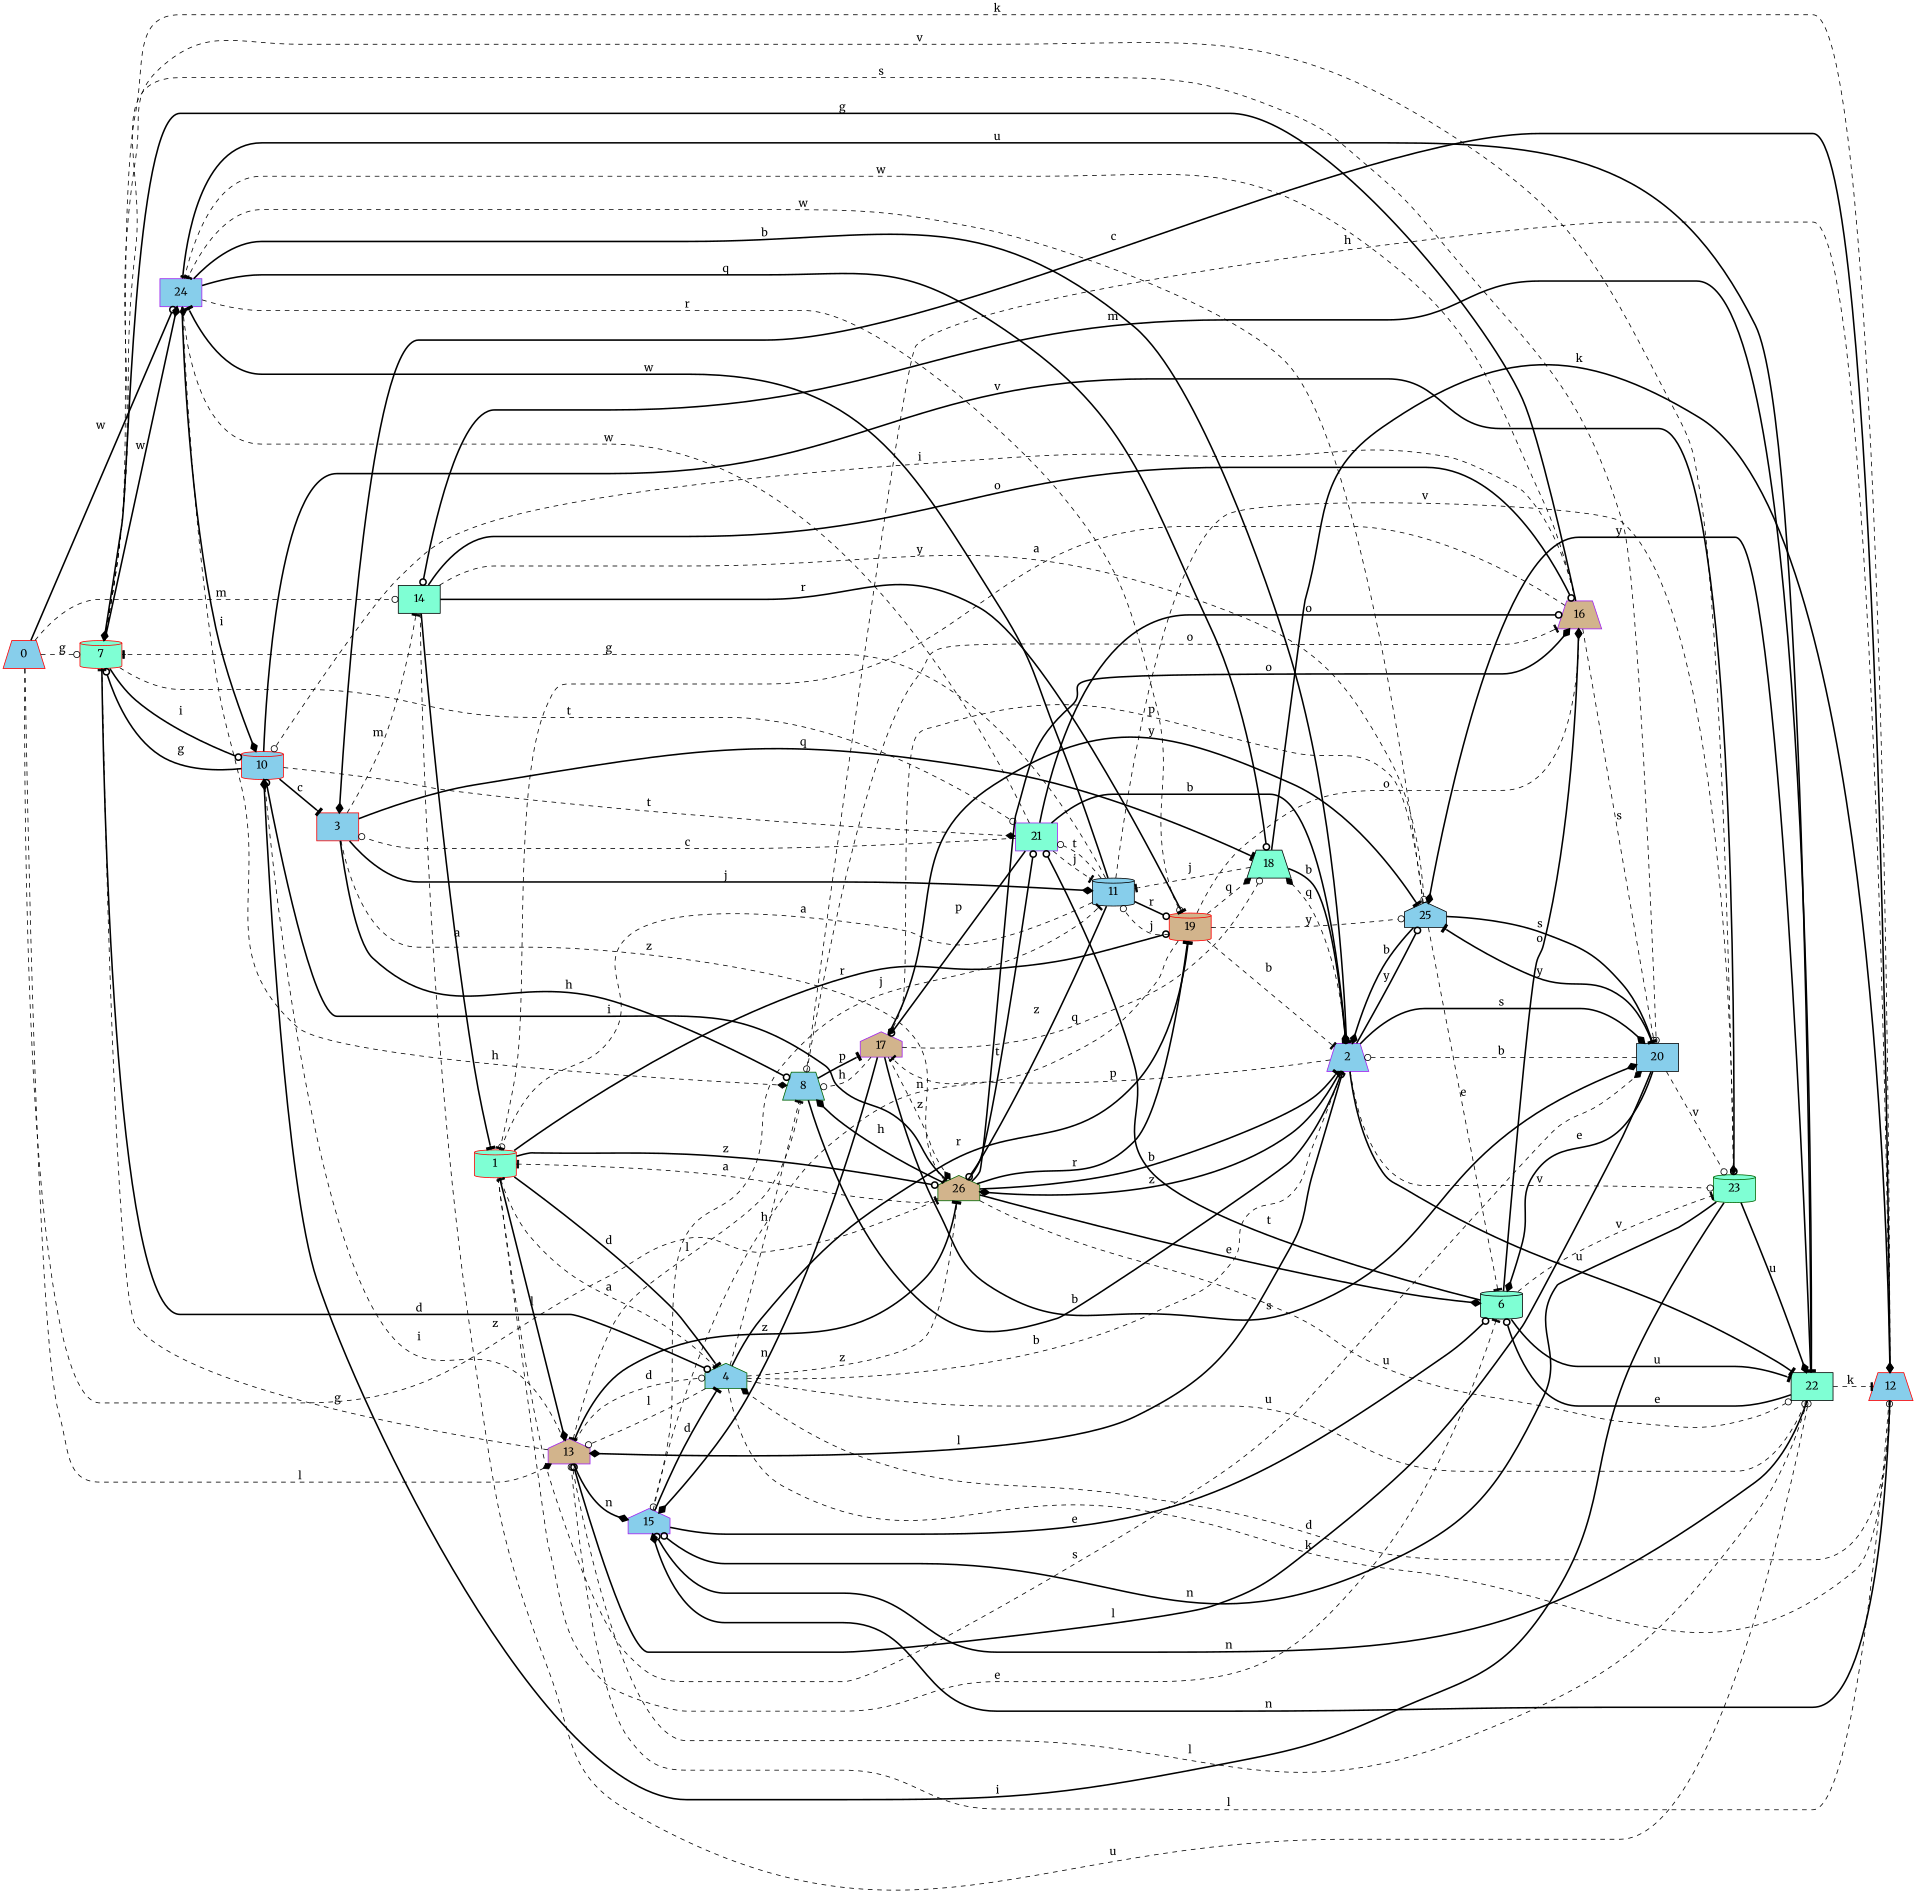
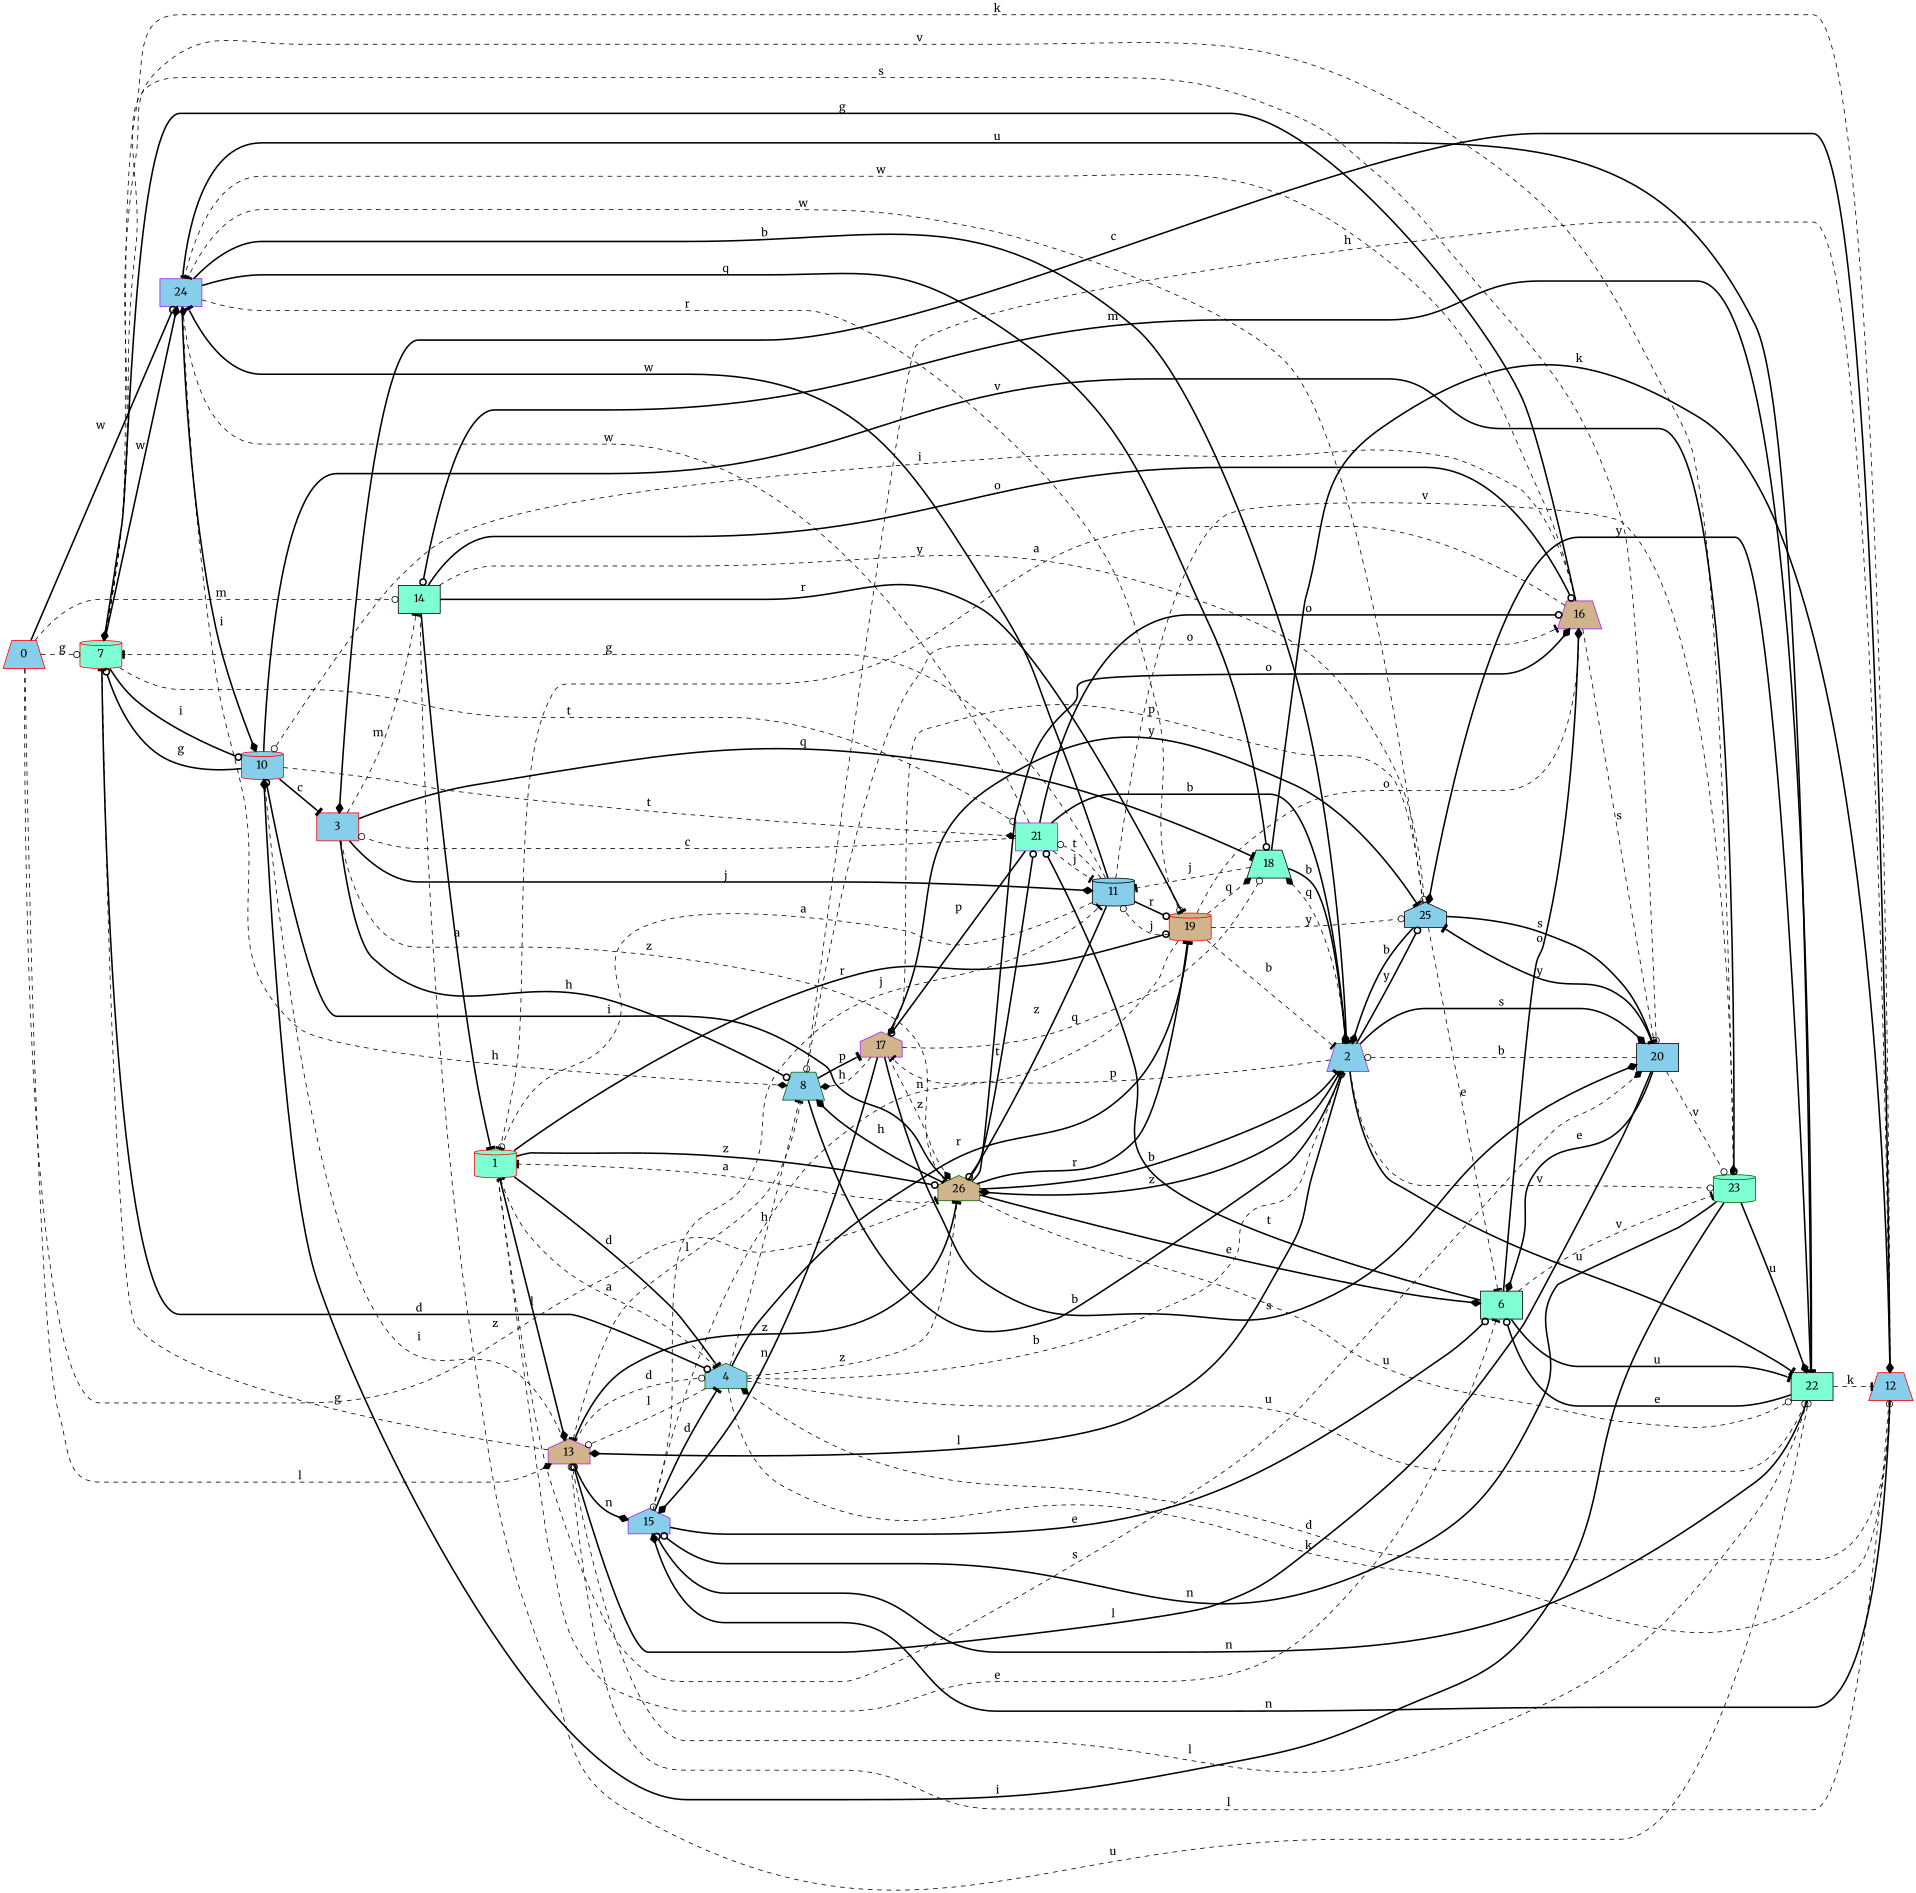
(852, 1077) -> (853, 1076)
(1502, 1305) -> (1502, 1305)
